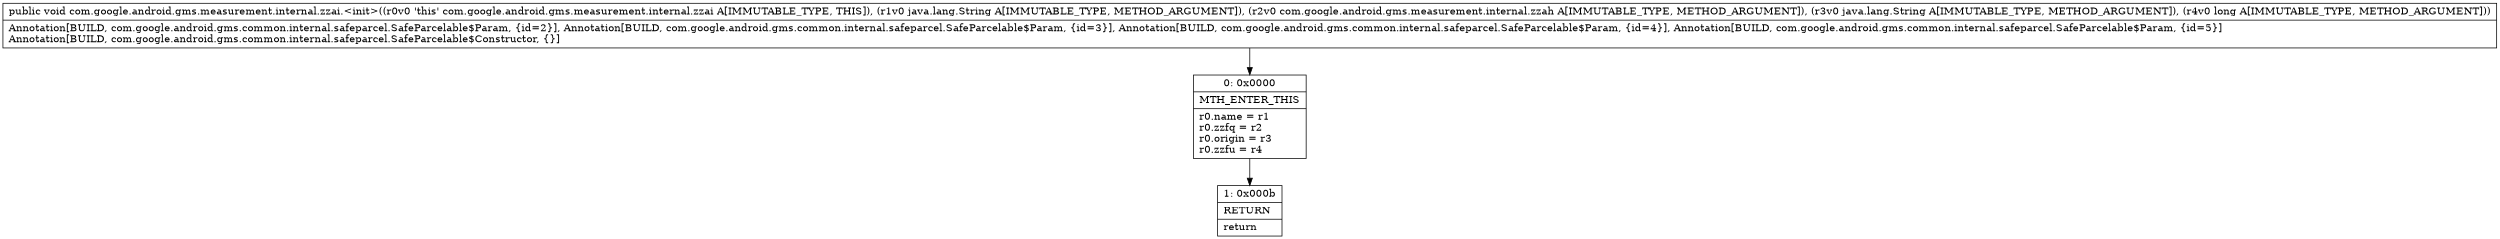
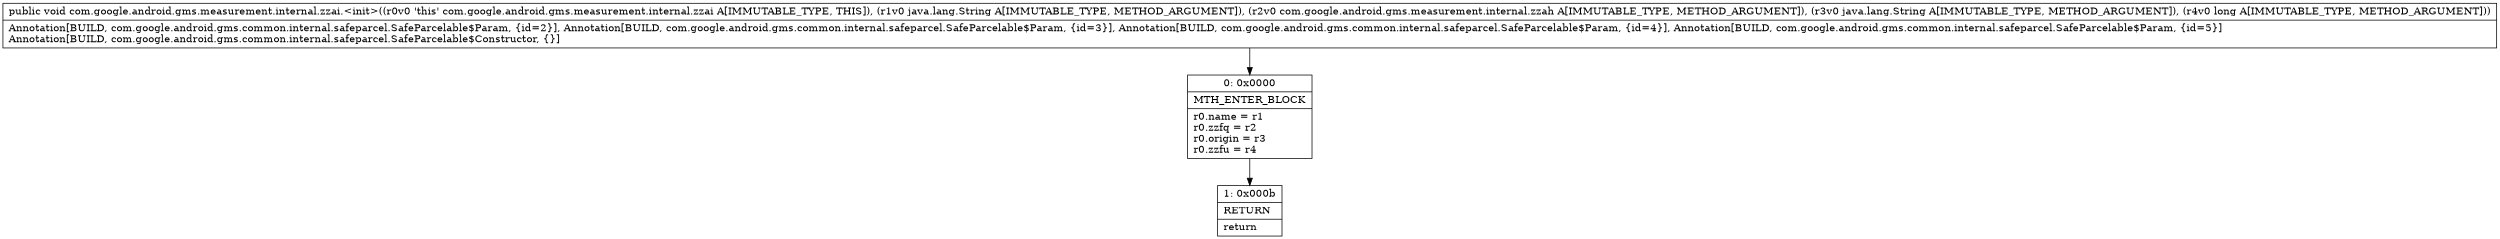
(1250, 100) -> (1250, 100)
